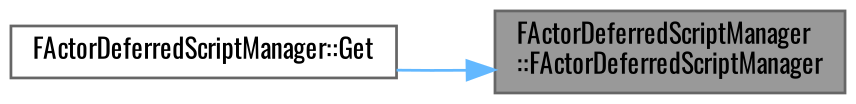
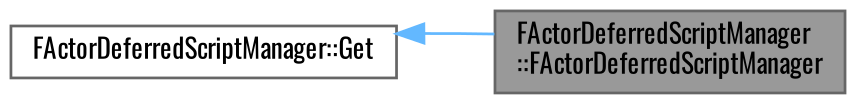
(431, 70) -> (459, 34)
